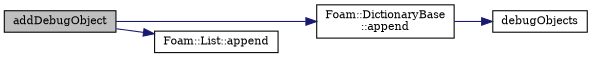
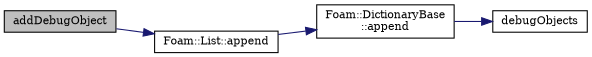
(211, 21) -> (292, 33)
